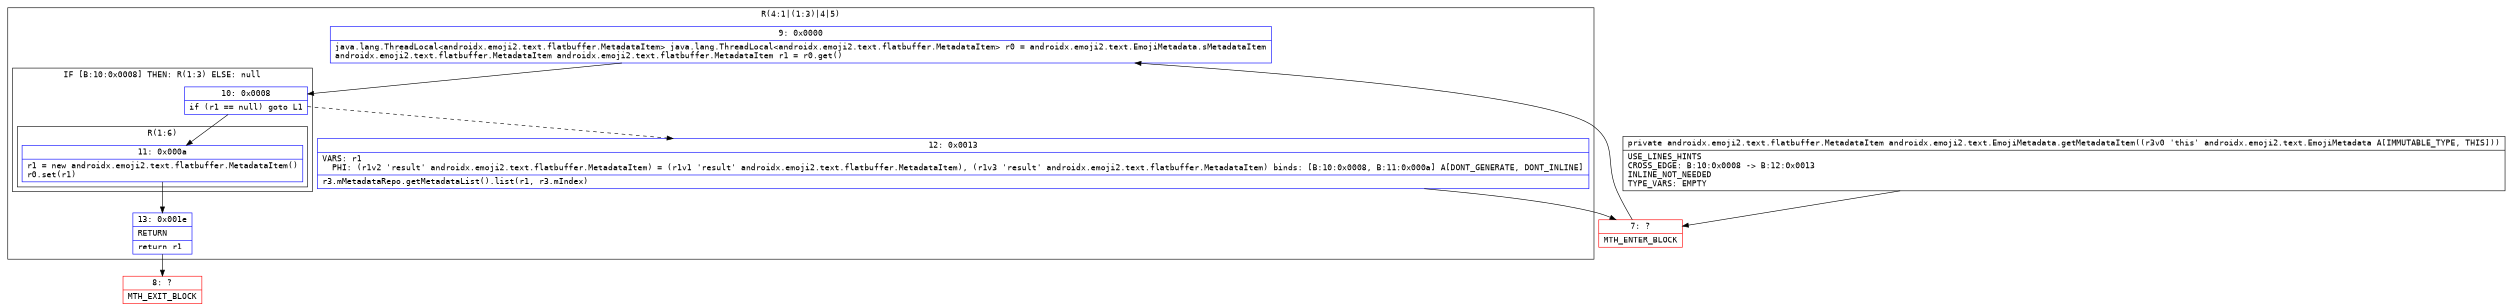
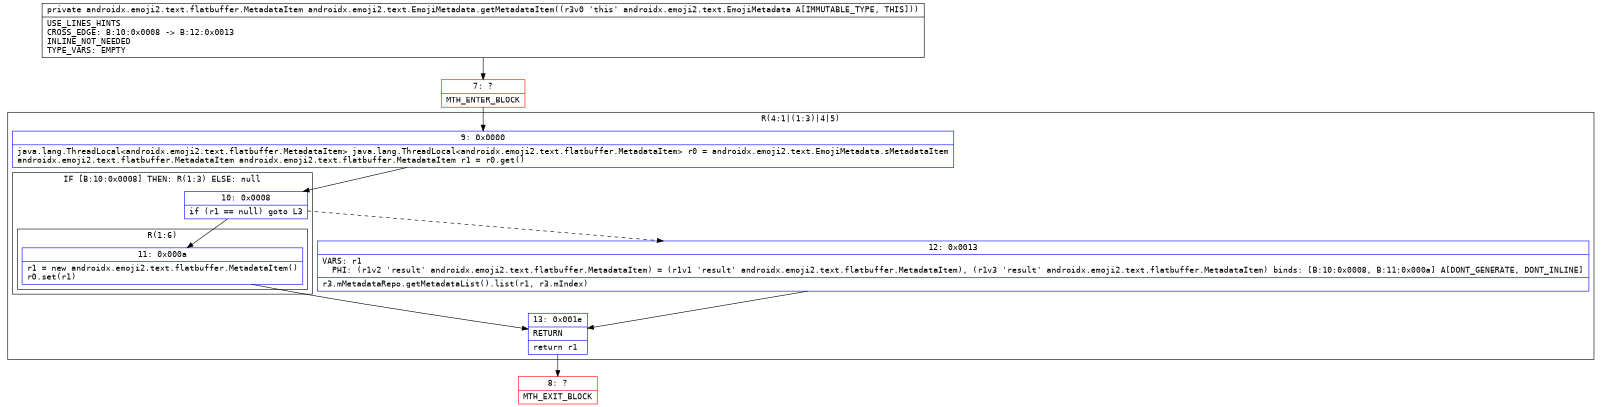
(246, 107) -> (246, 212)
(1518, 199) -> (701, 309)
